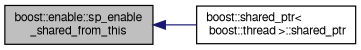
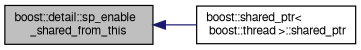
(79, 25) -> (79, 25)
